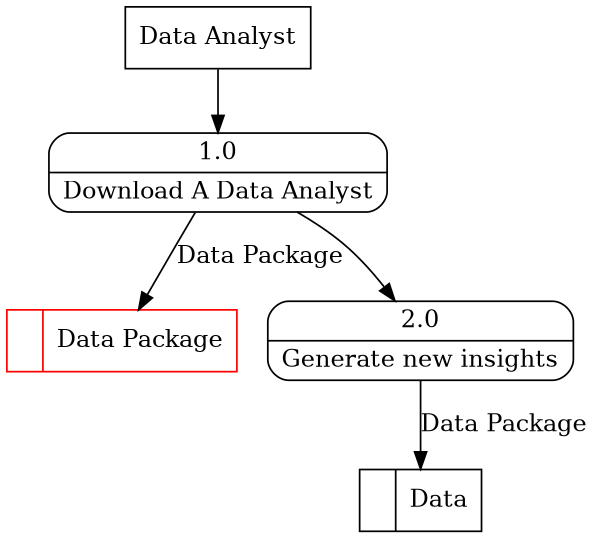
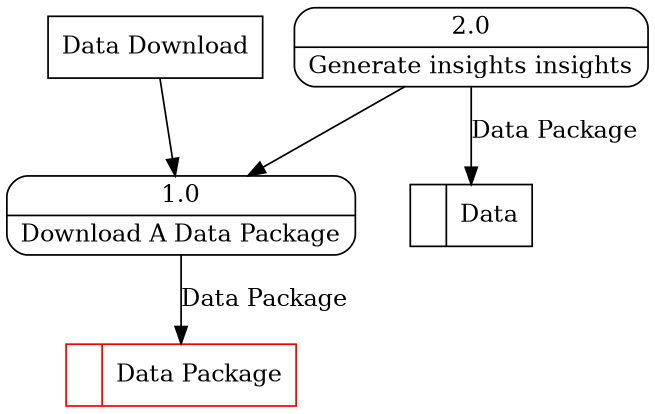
(218, 38) -> (155, 47)
(218, 191) -> (181, 234)
(345, 245) -> (334, 127)
(421, 360) -> (471, 66)
